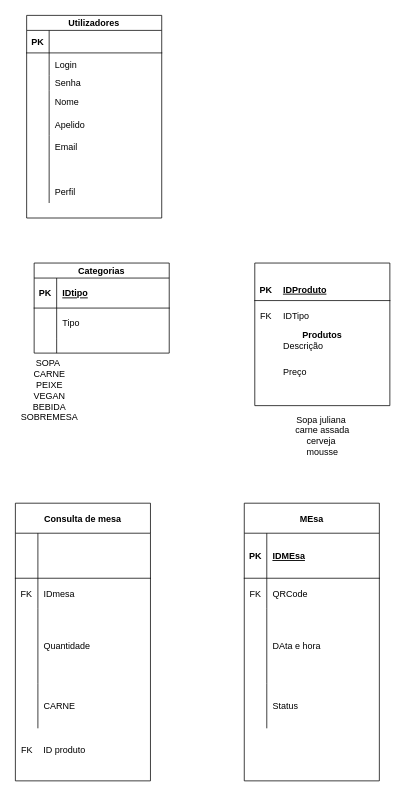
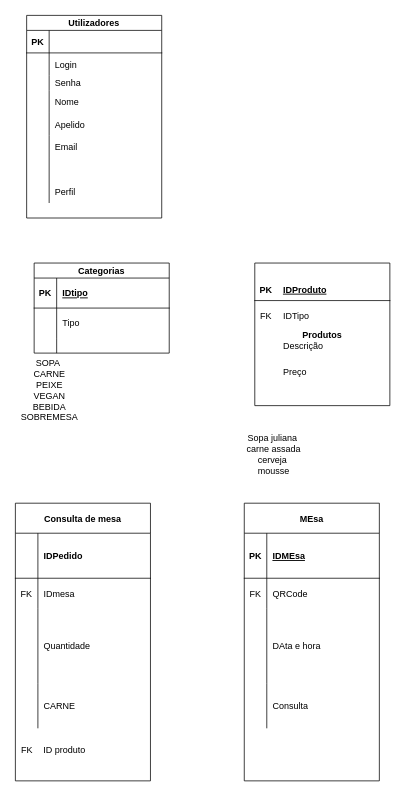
(322, 435) -> (273, 454)
none -> (94, 555)
(287, 706) -> (291, 706)
